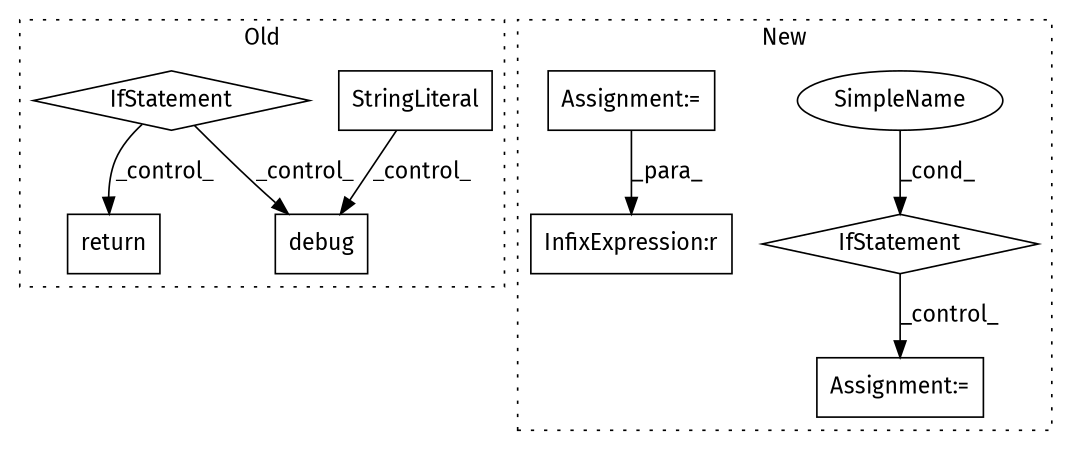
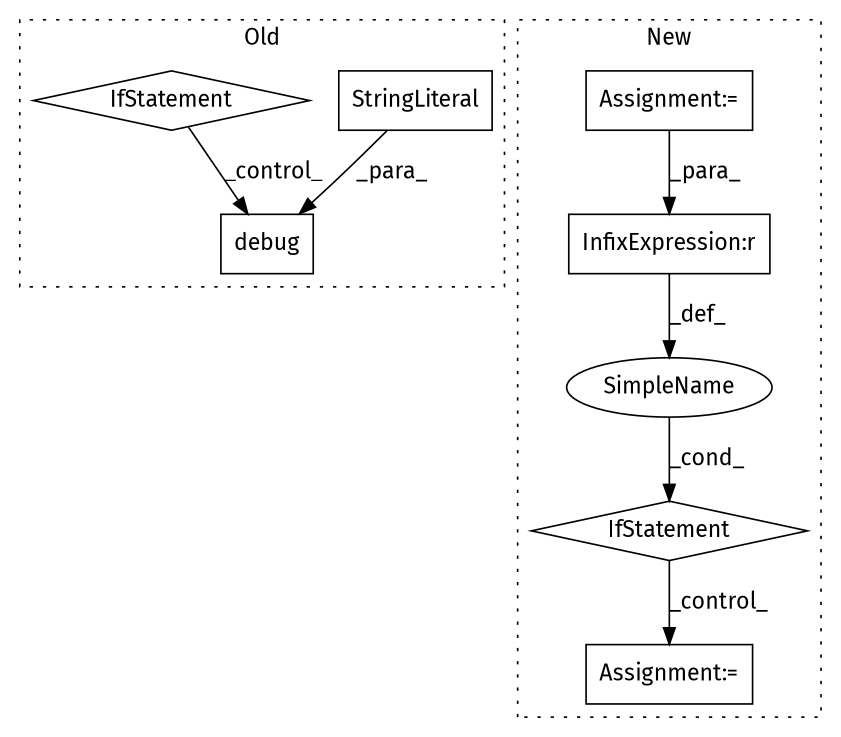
(423, 172) -> (392, 172)
(114, 244) -> none
none -> (669, 307)
